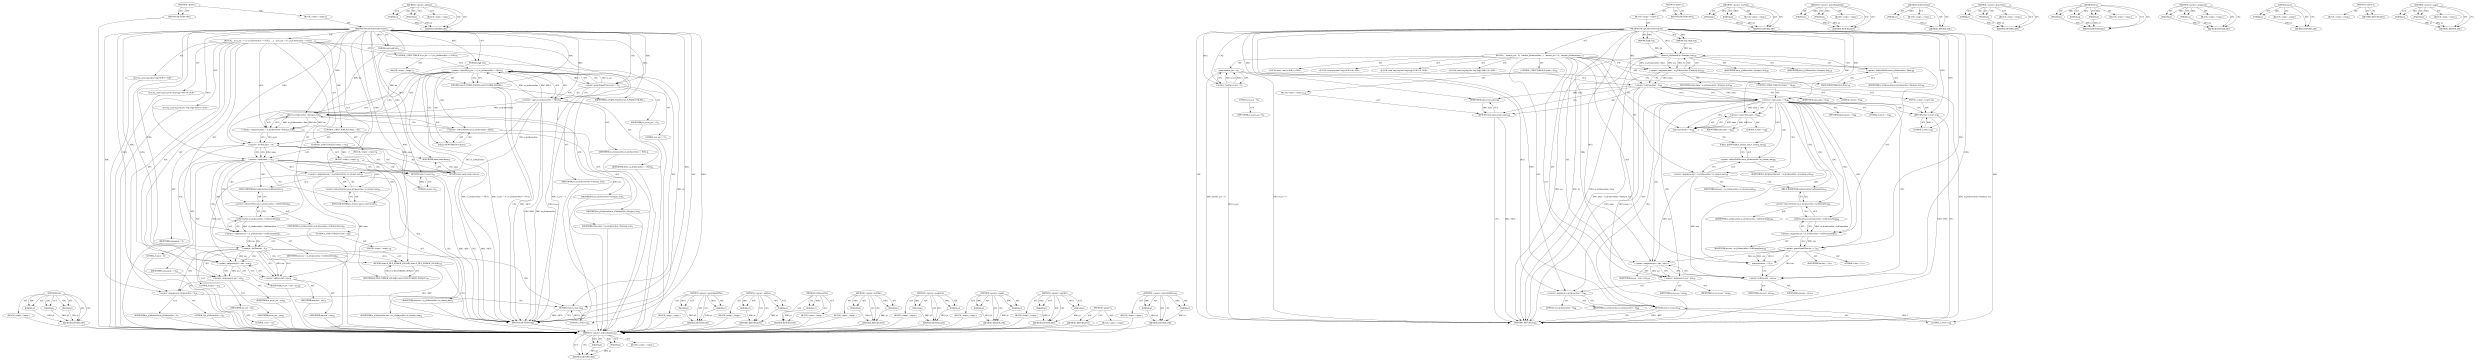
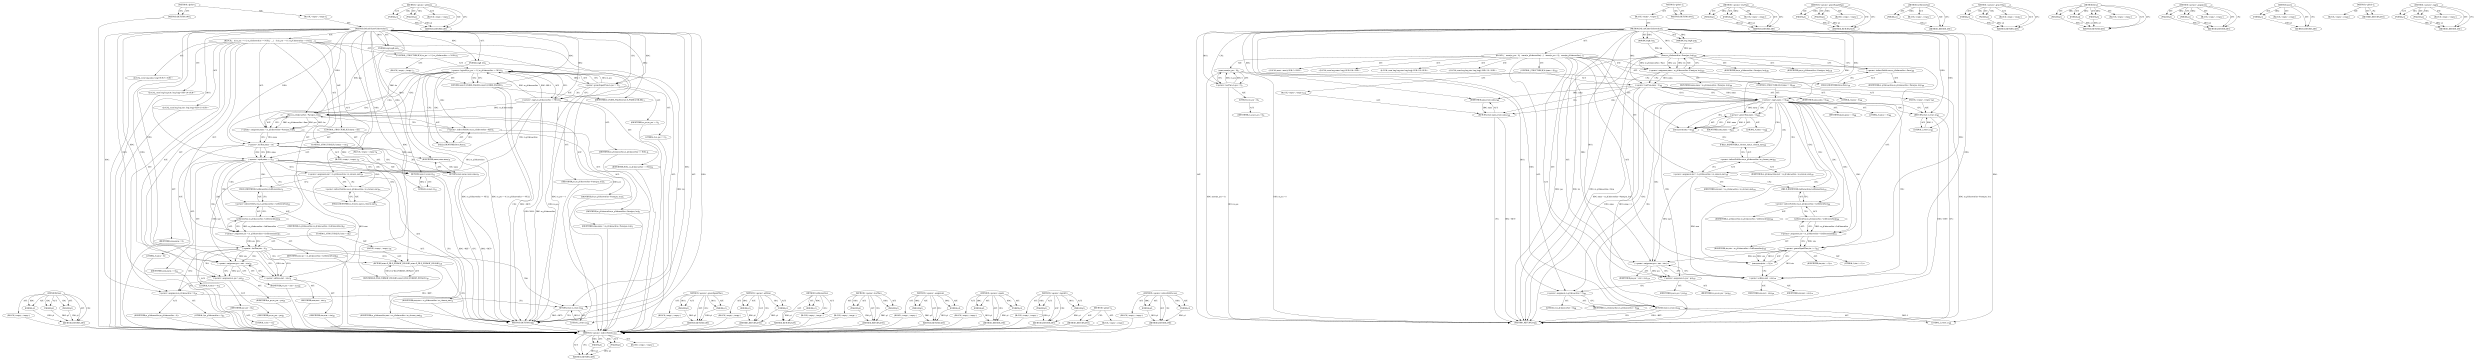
none -> (1238, 92)
(1749, 123) -> (1749, 123)
none -> (1776, 254)
